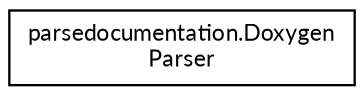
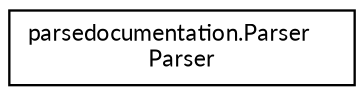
(182, 48) -> (182, 48)
